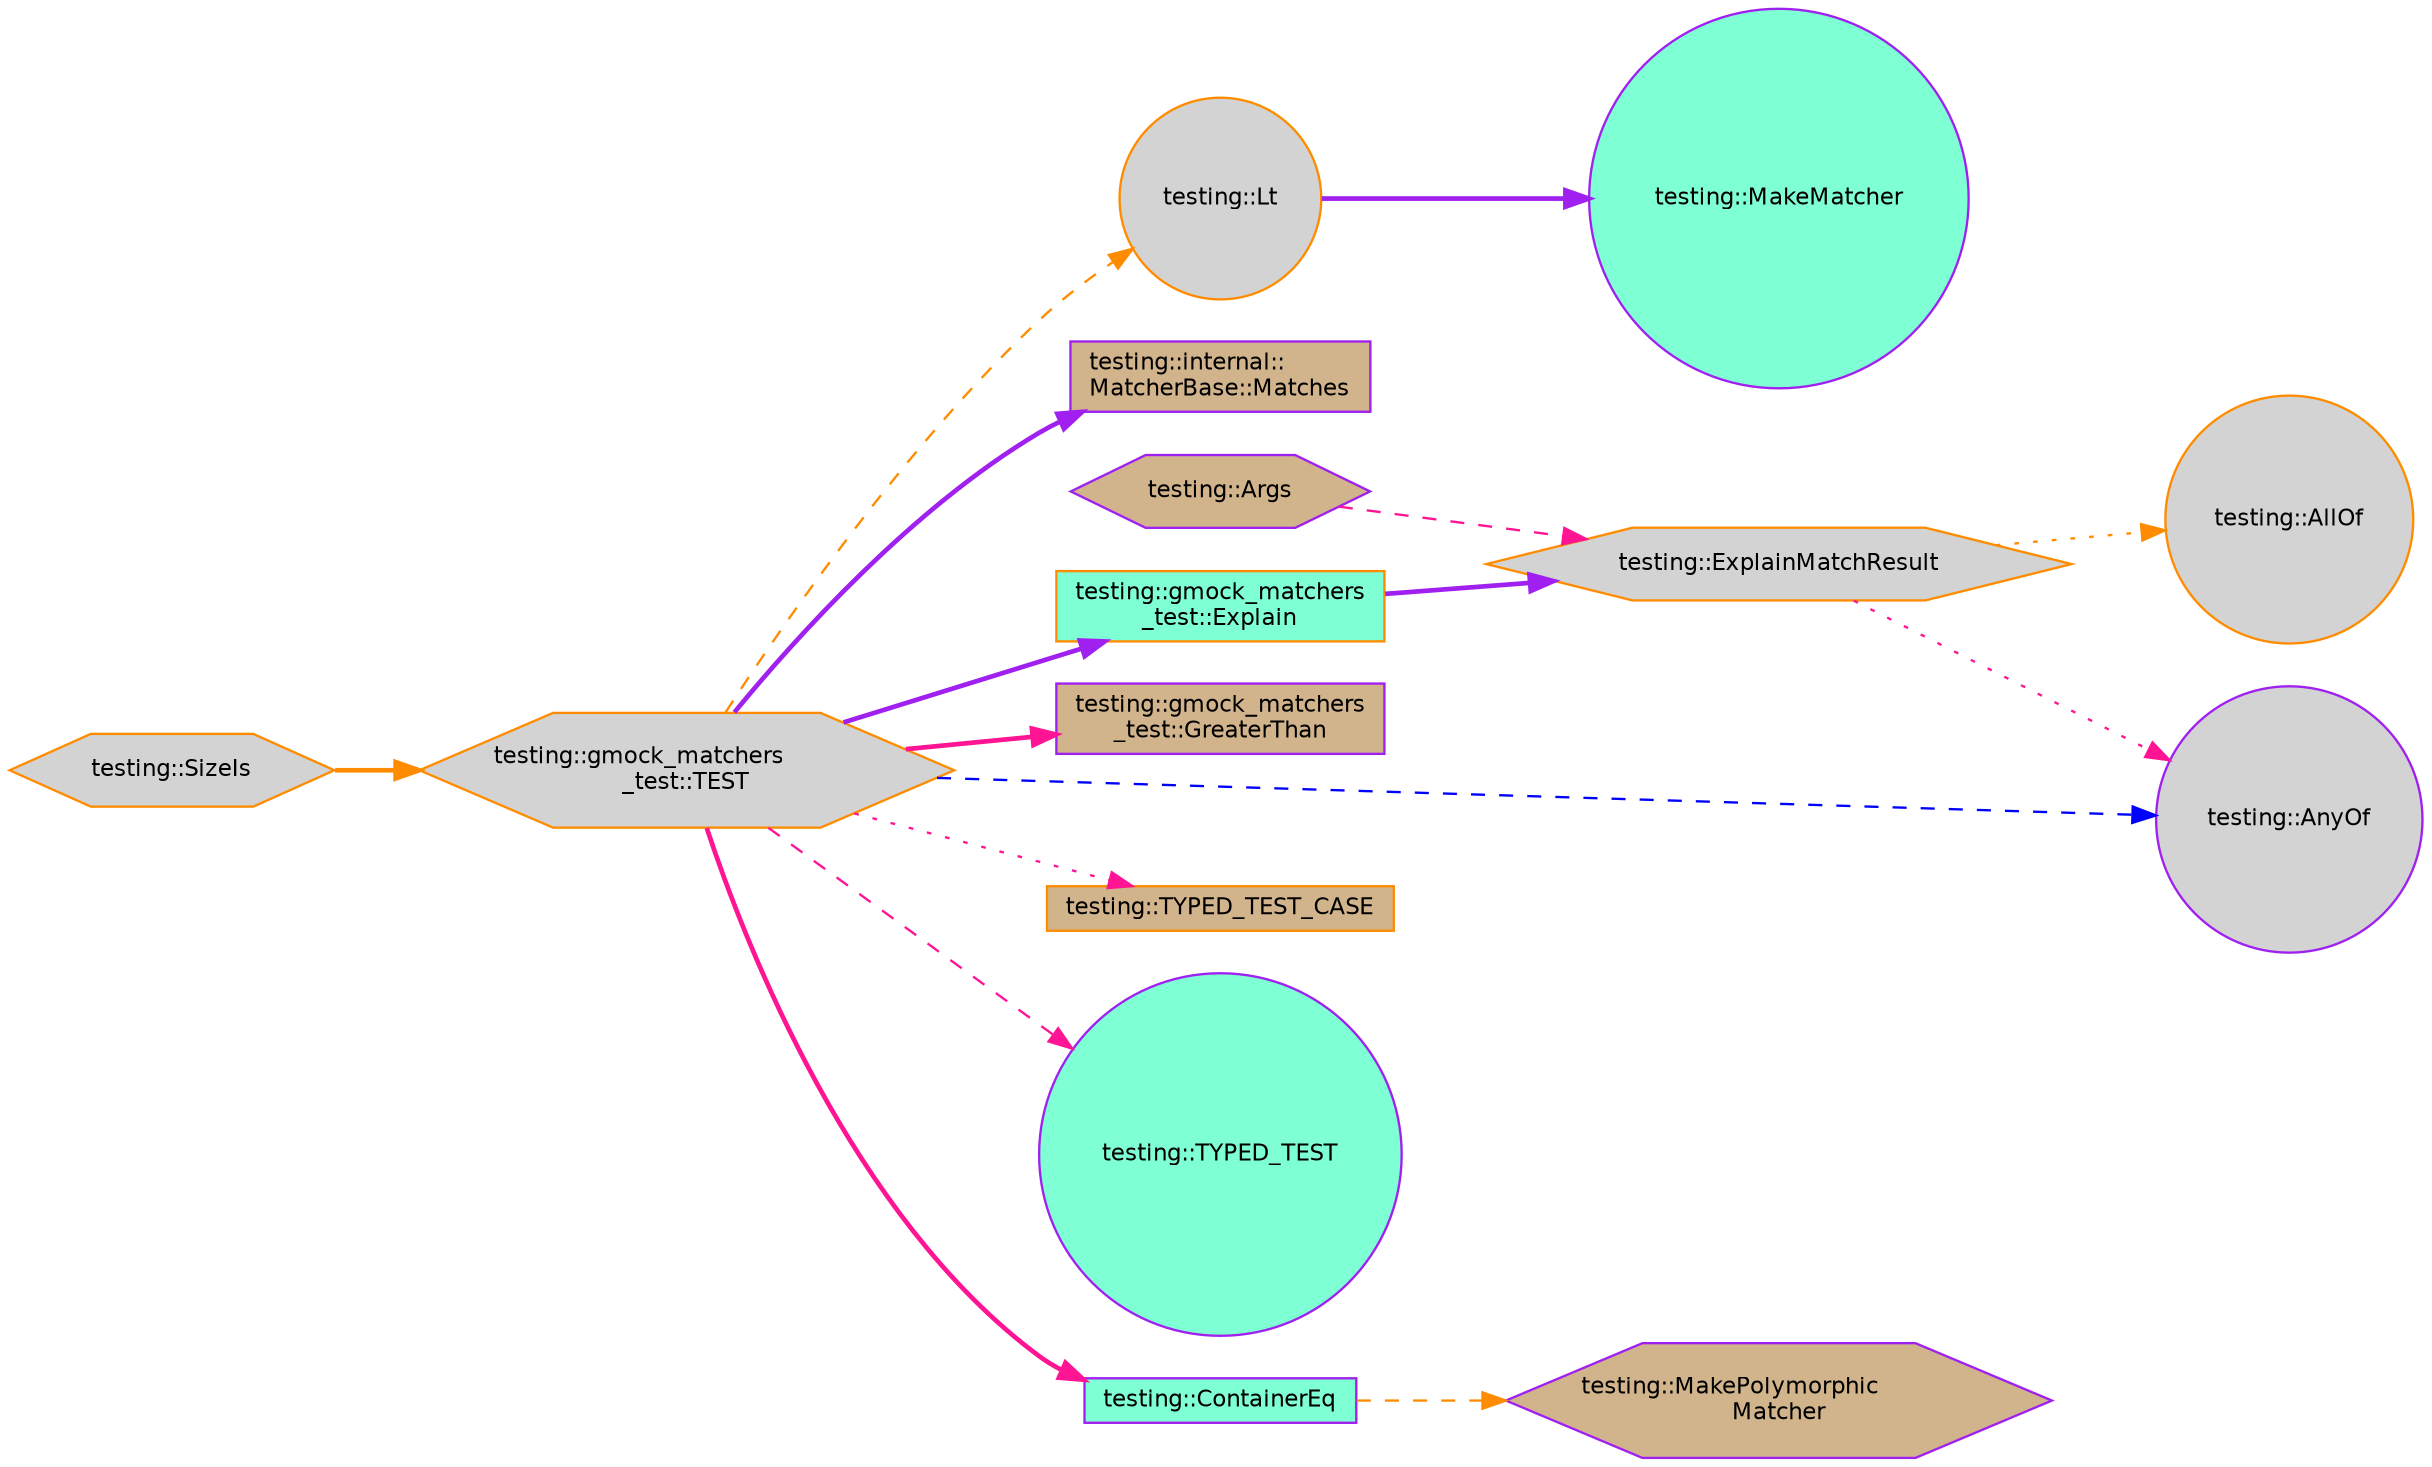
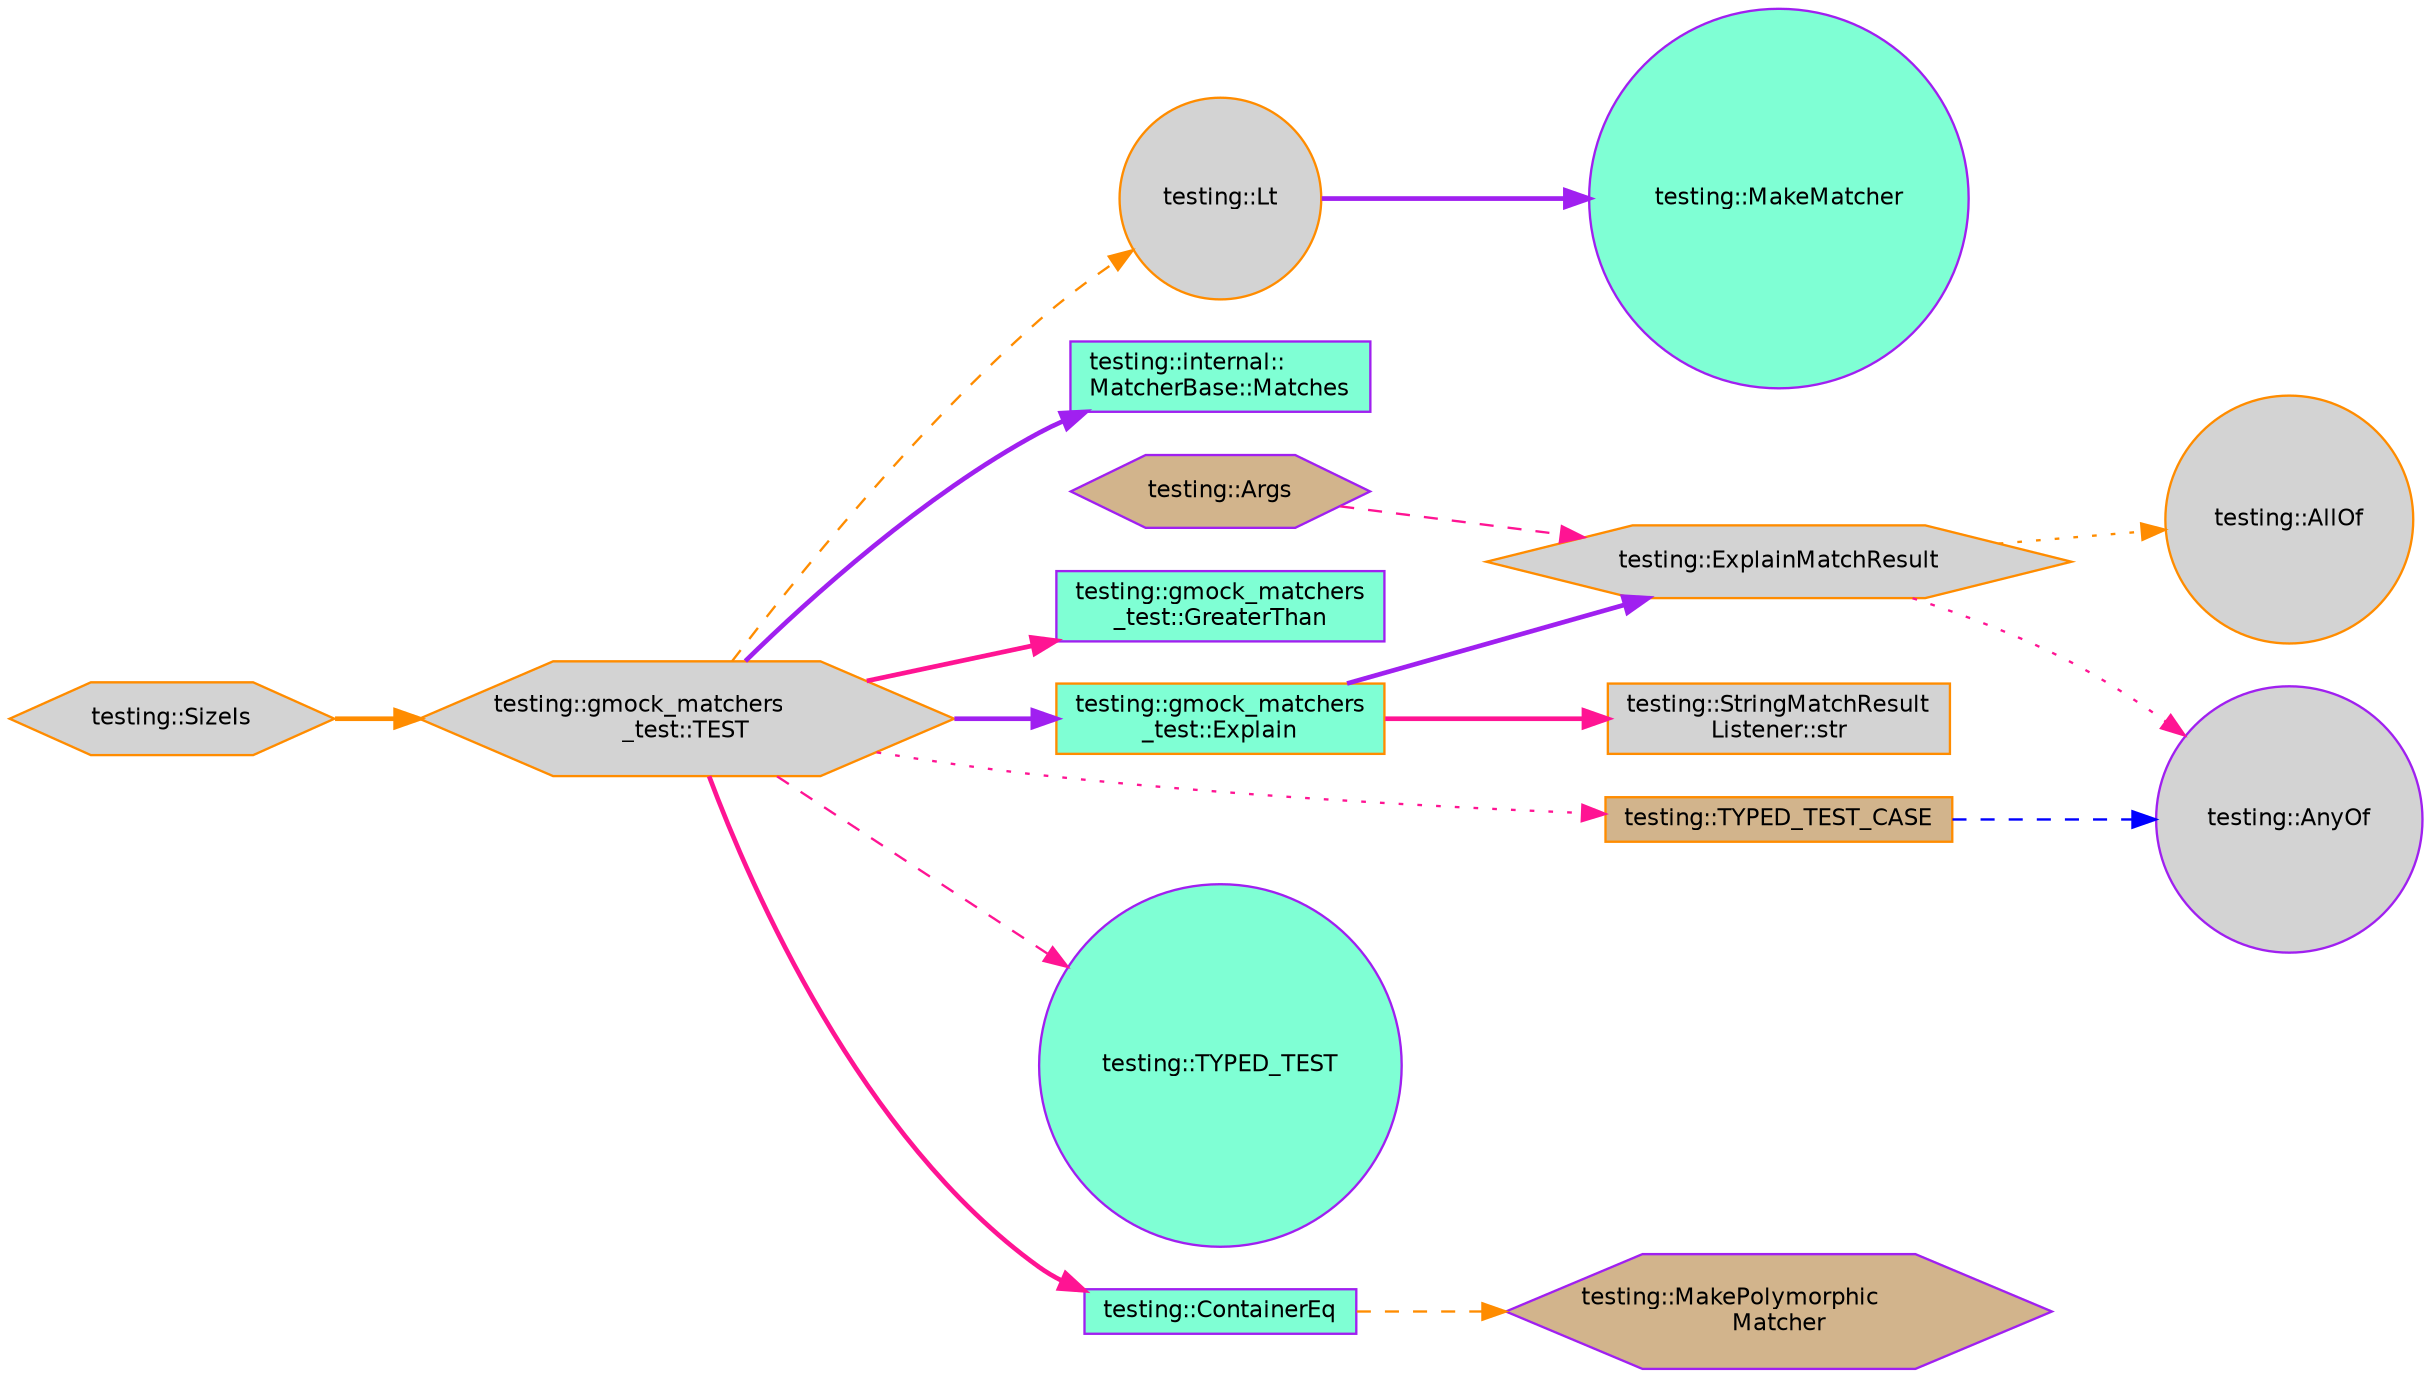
(1220, 377) -> (1220, 377)
(1220, 719) -> (1220, 606)
none -> (1779, 719)
(1535, 796) -> (2042, 819)
